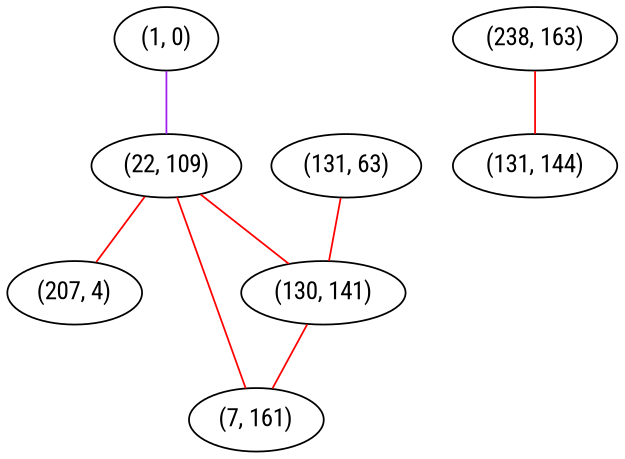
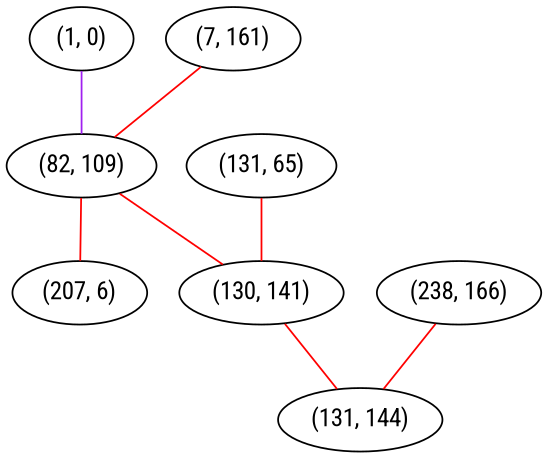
(535, 39) -> (459, 293)
(166, 166) -> (82, 166)
(346, 166) -> (261, 166)
(75, 293) -> (80, 293)
(290, 356) -> (311, 356)
